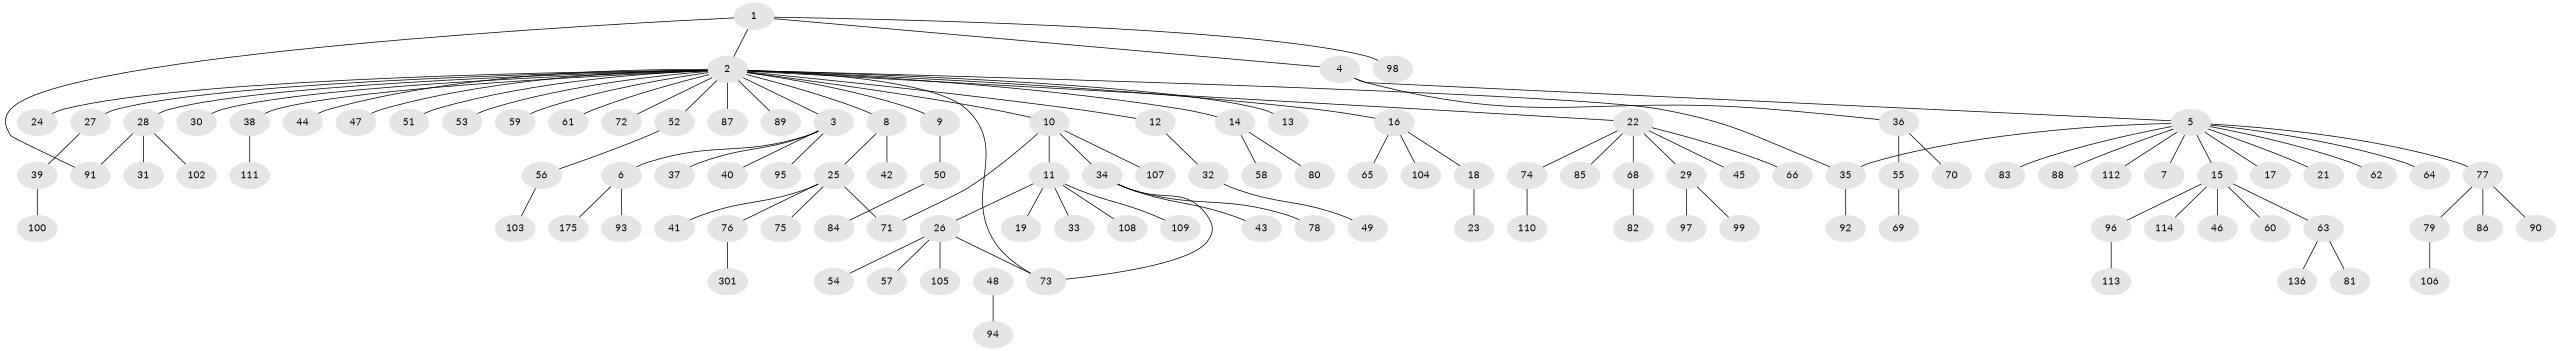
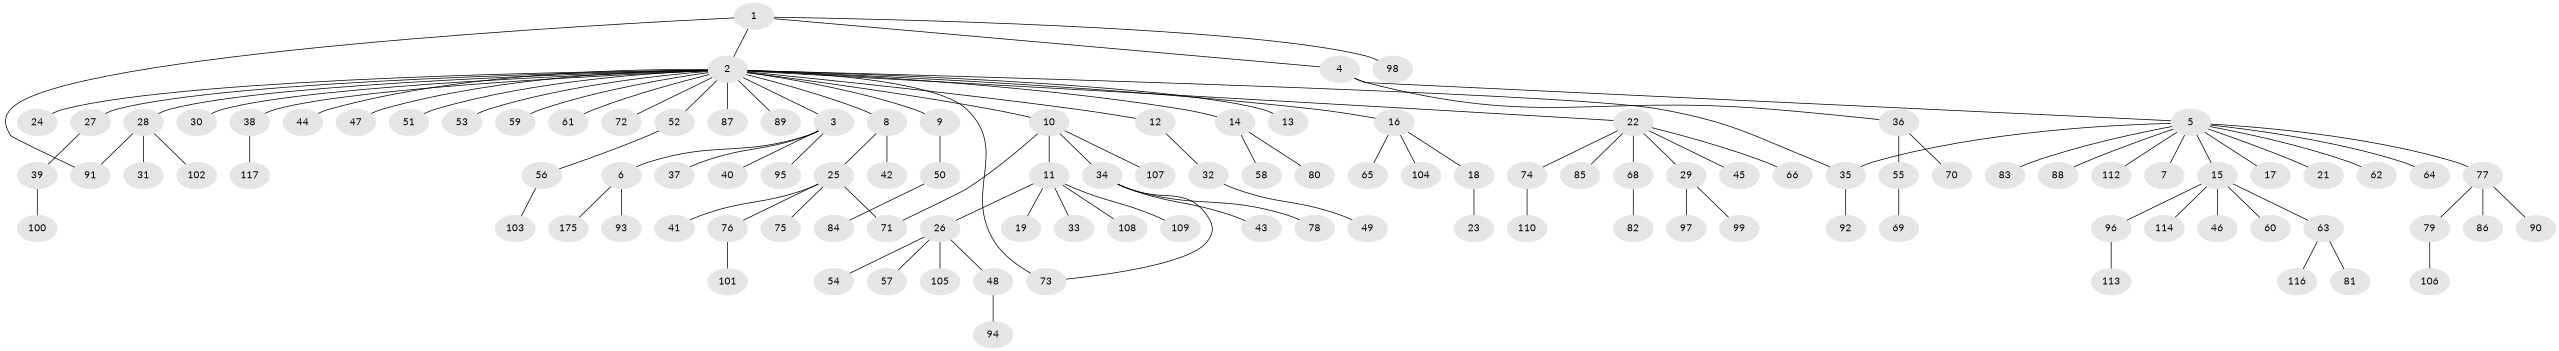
(250, 176) -> (250, 176)
(993, 255) -> (966, 255)
(728, 282) -> (728, 282)
(2297, 282) -> (2297, 282)
